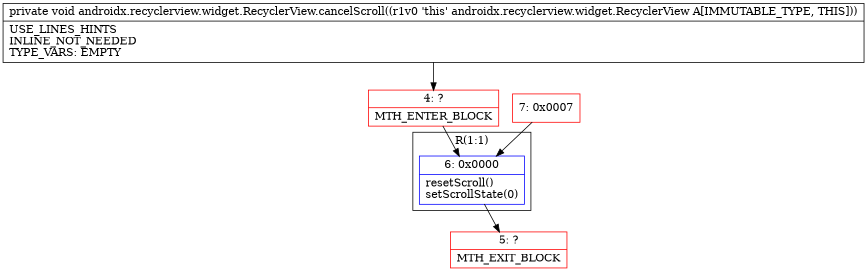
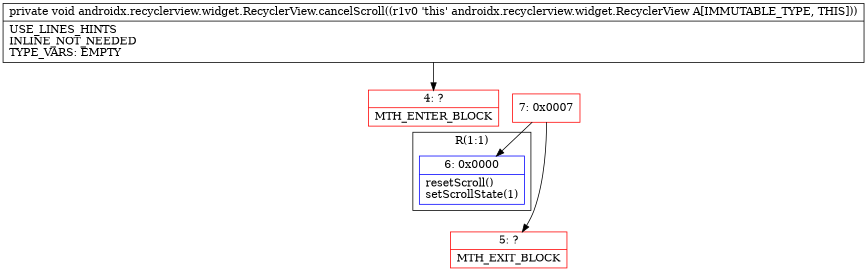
(449, 138) -> none
(472, 195) -> (472, 195)
(490, 215) -> (543, 175)
